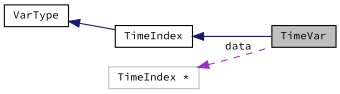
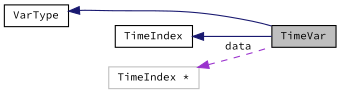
(97, 26) -> (176, 11)
